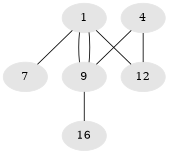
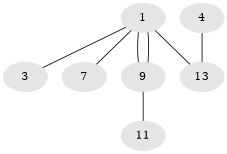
(117, 44) -> none
none -> (25, 77)
(143, 77) -> (202, 77)
(84, 136) -> (143, 136)
